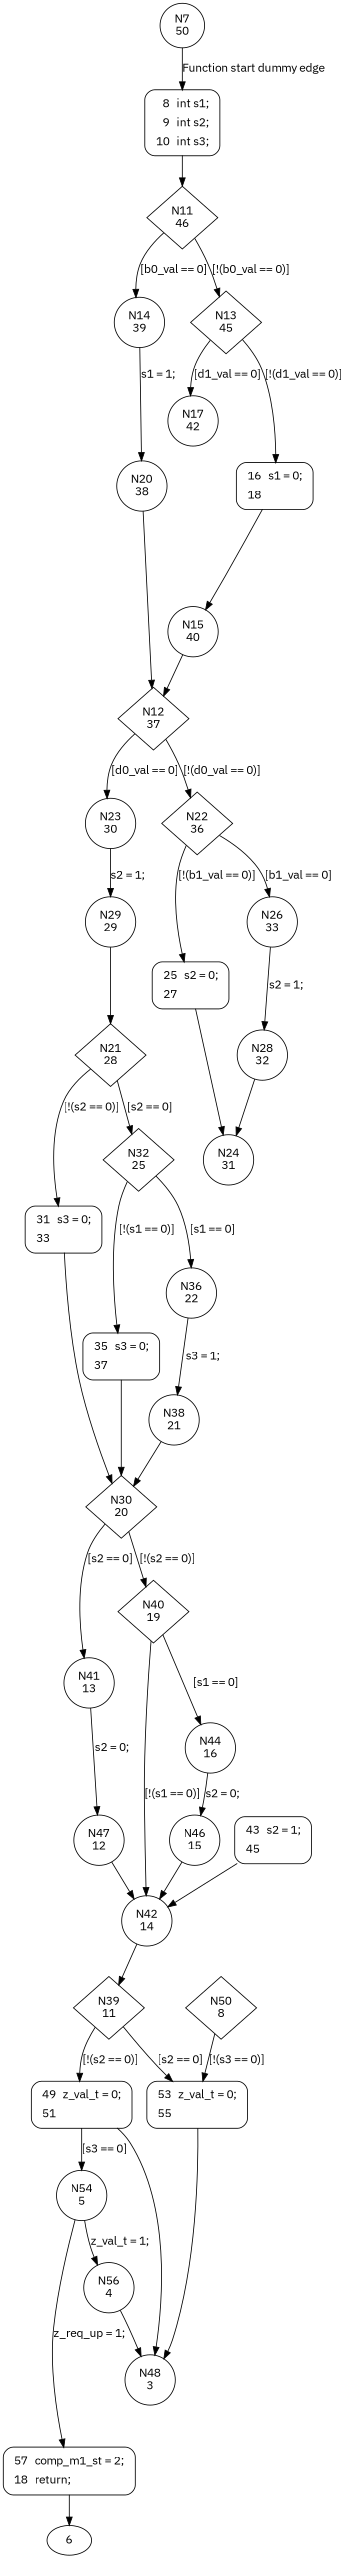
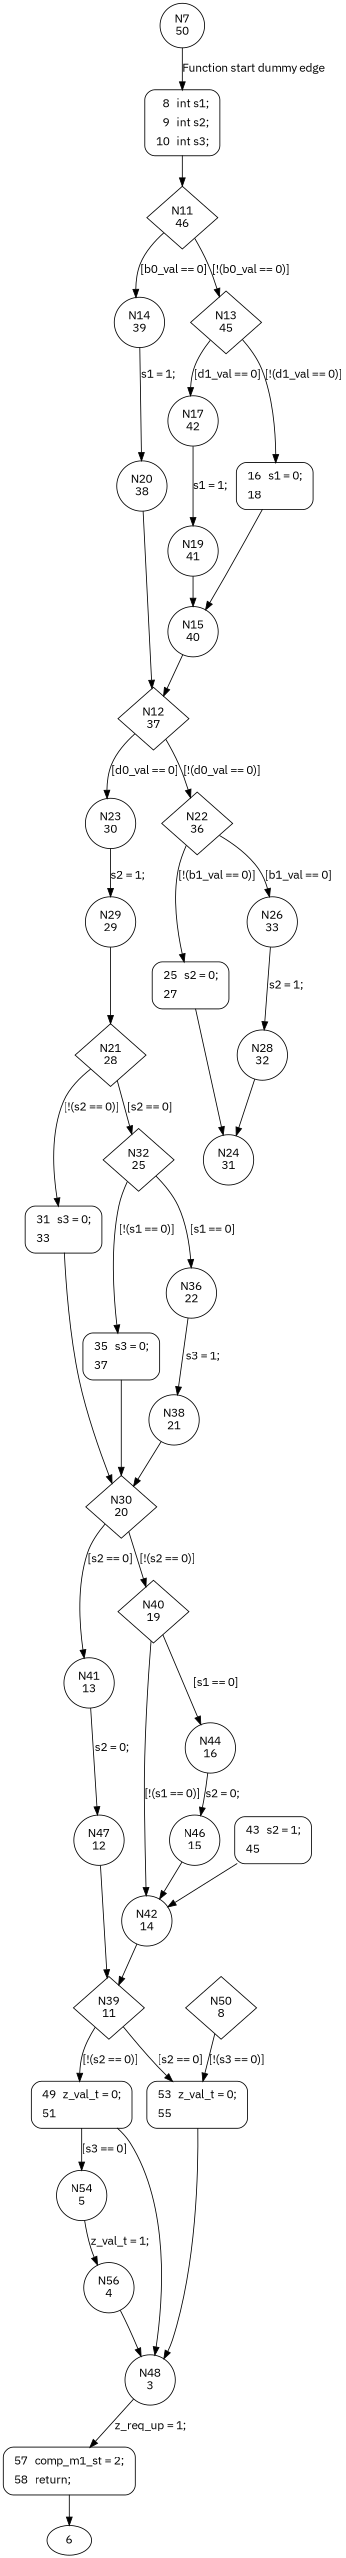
none -> (193, 551)
(121, 1877) -> (104, 1917)
(54, 2329) -> (115, 2420)
(21, 2480) -> (21, 2480)
